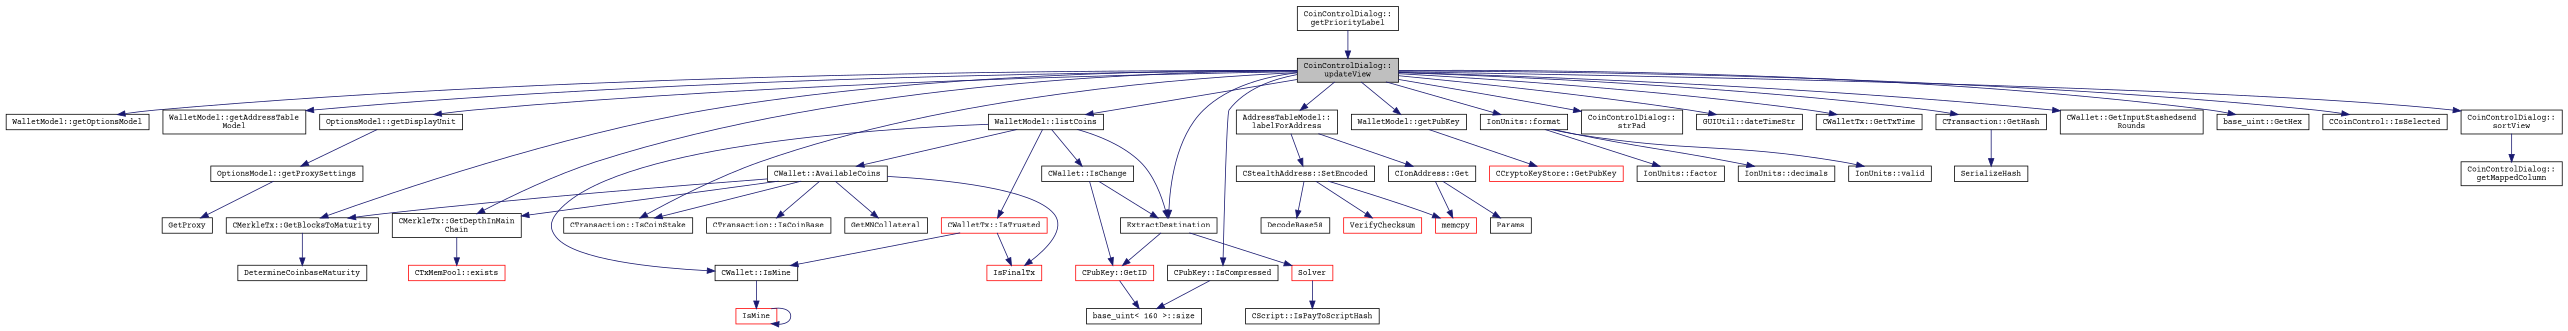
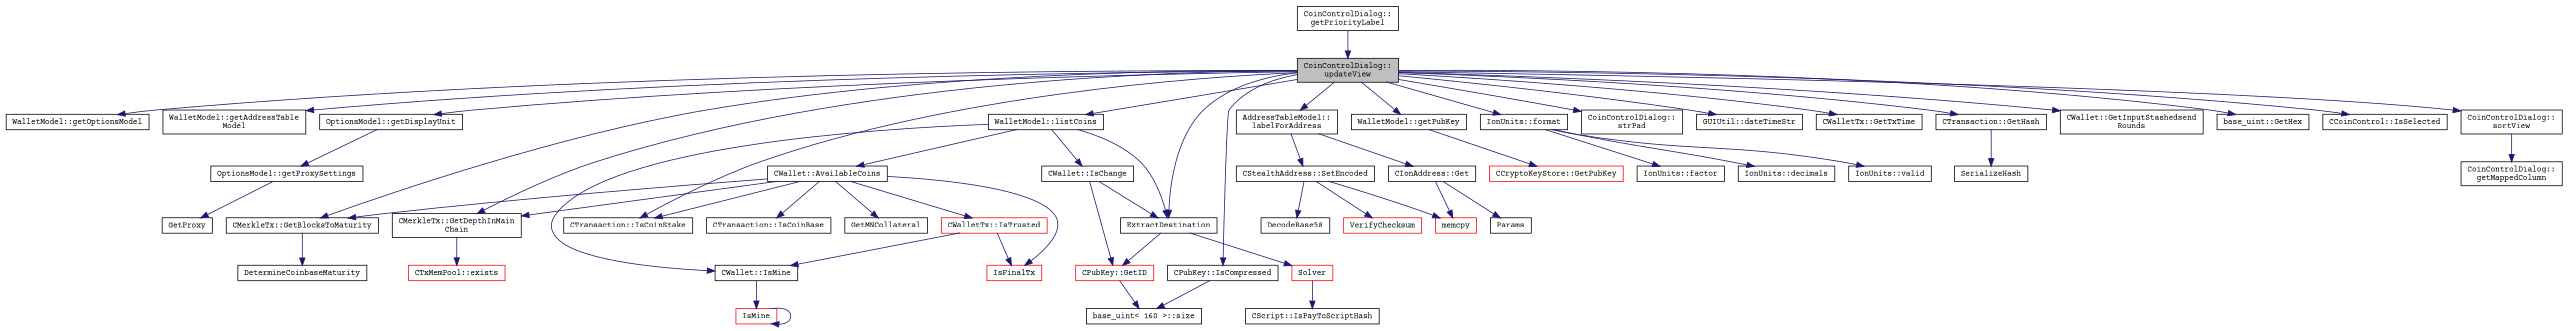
(1022, 170) -> (907, 199)
